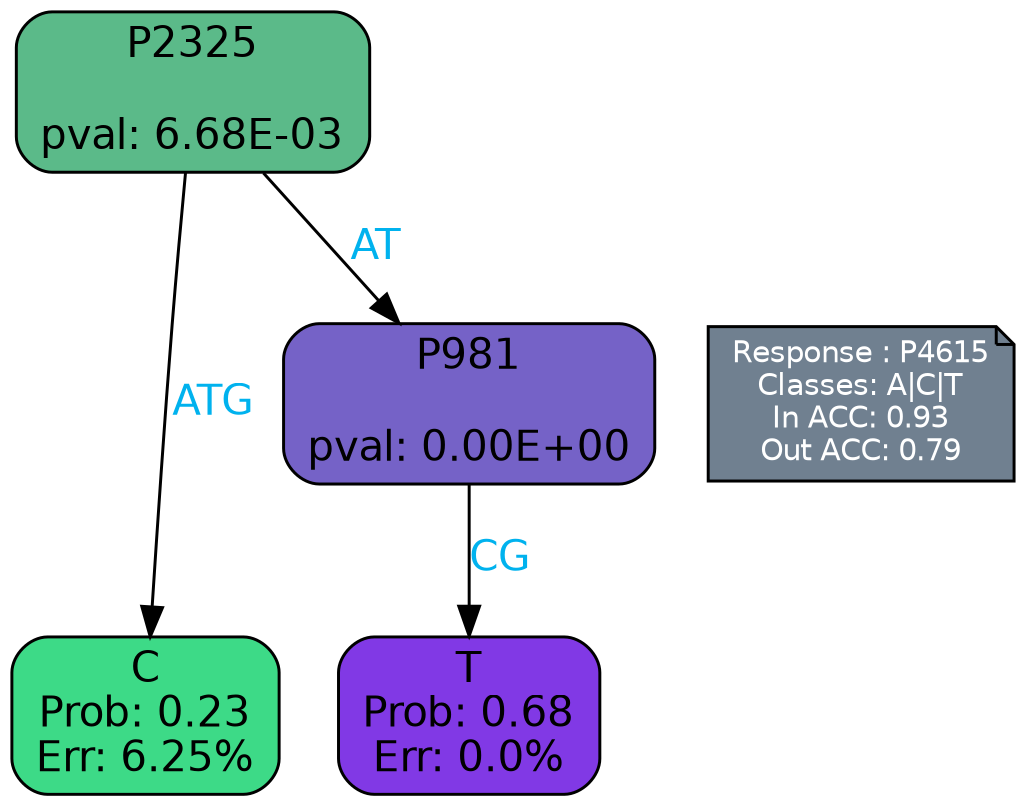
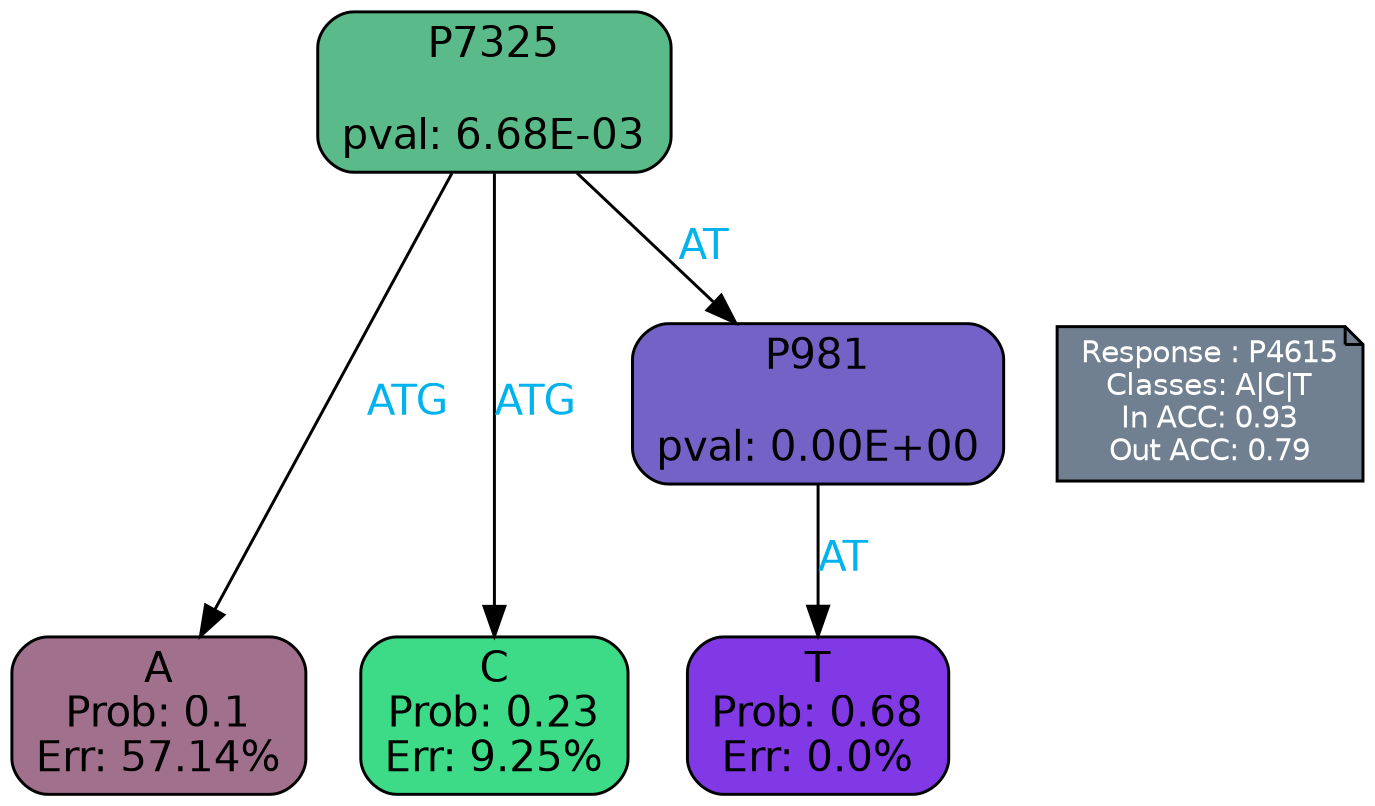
(193, 92) -> (494, 92)
(500, 560) -> (843, 560)
(146, 716) -> (494, 716)
none -> (159, 716)
